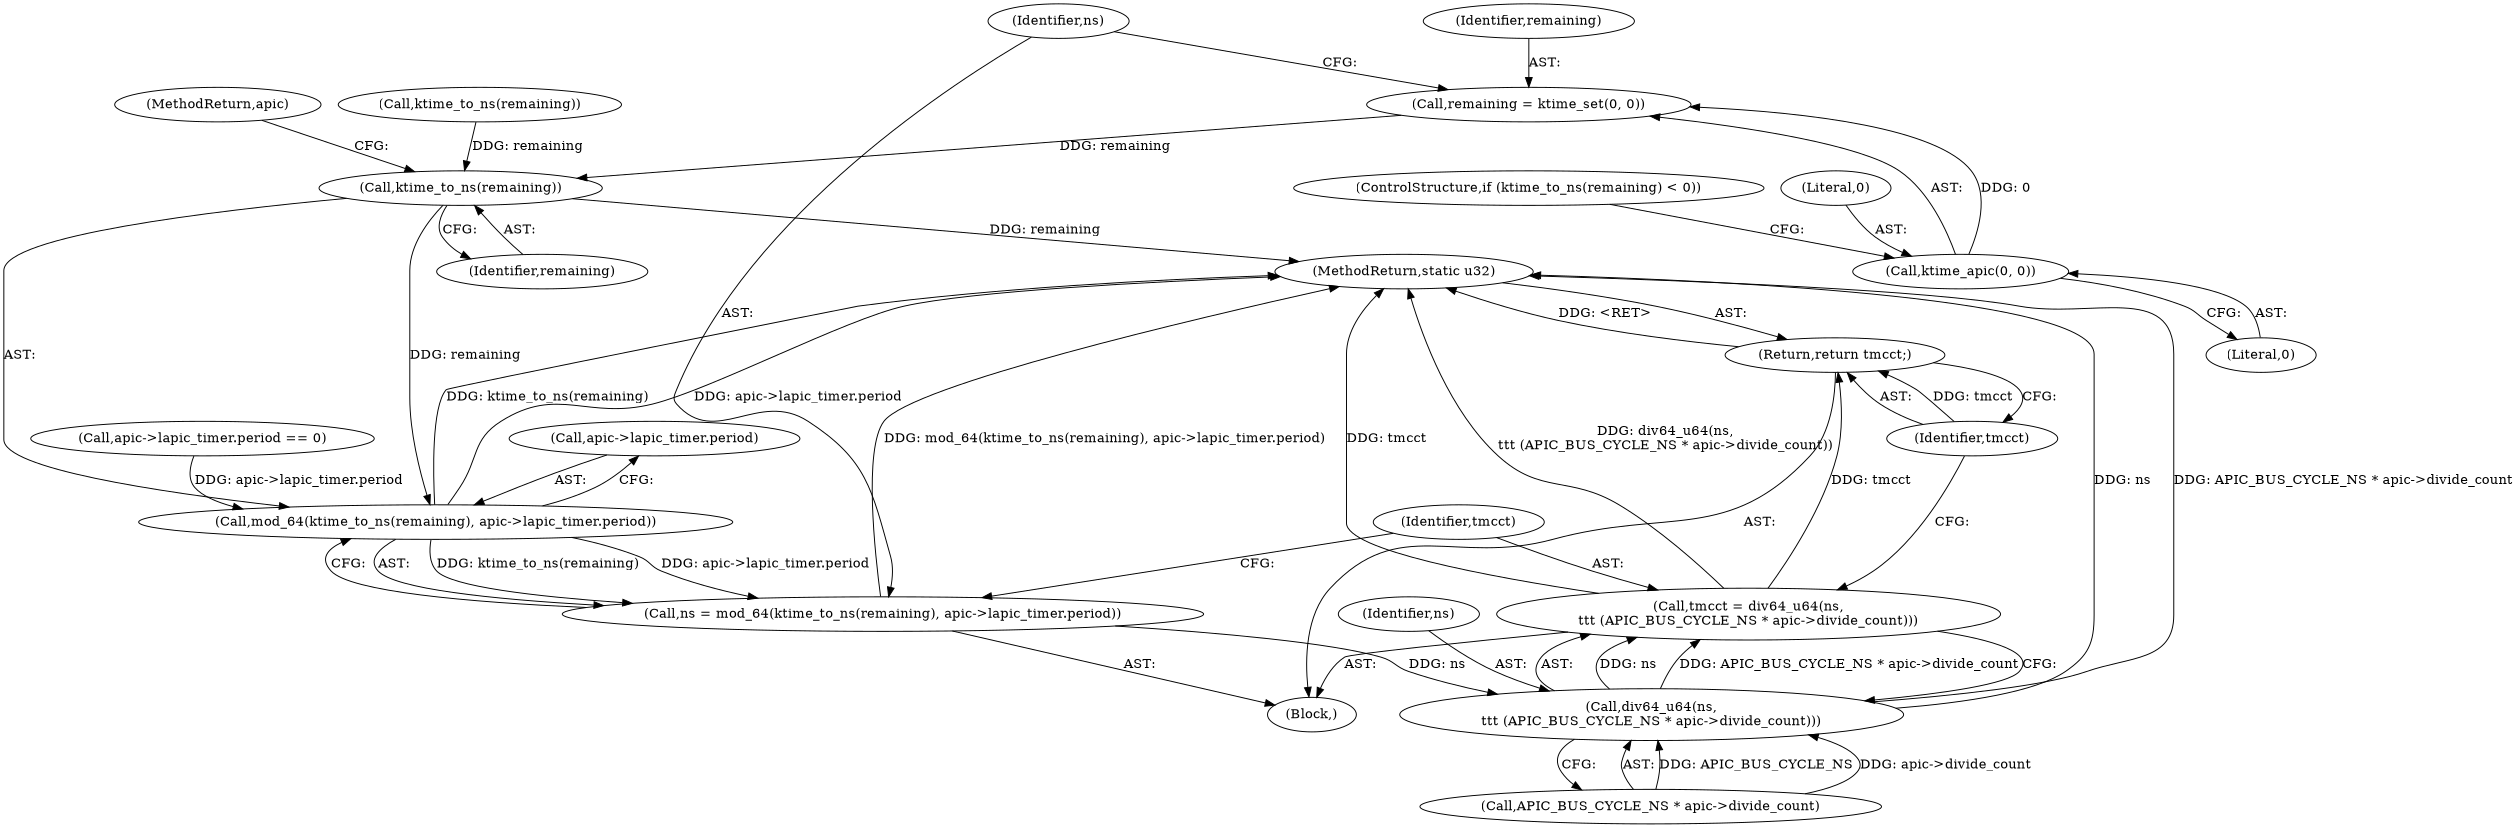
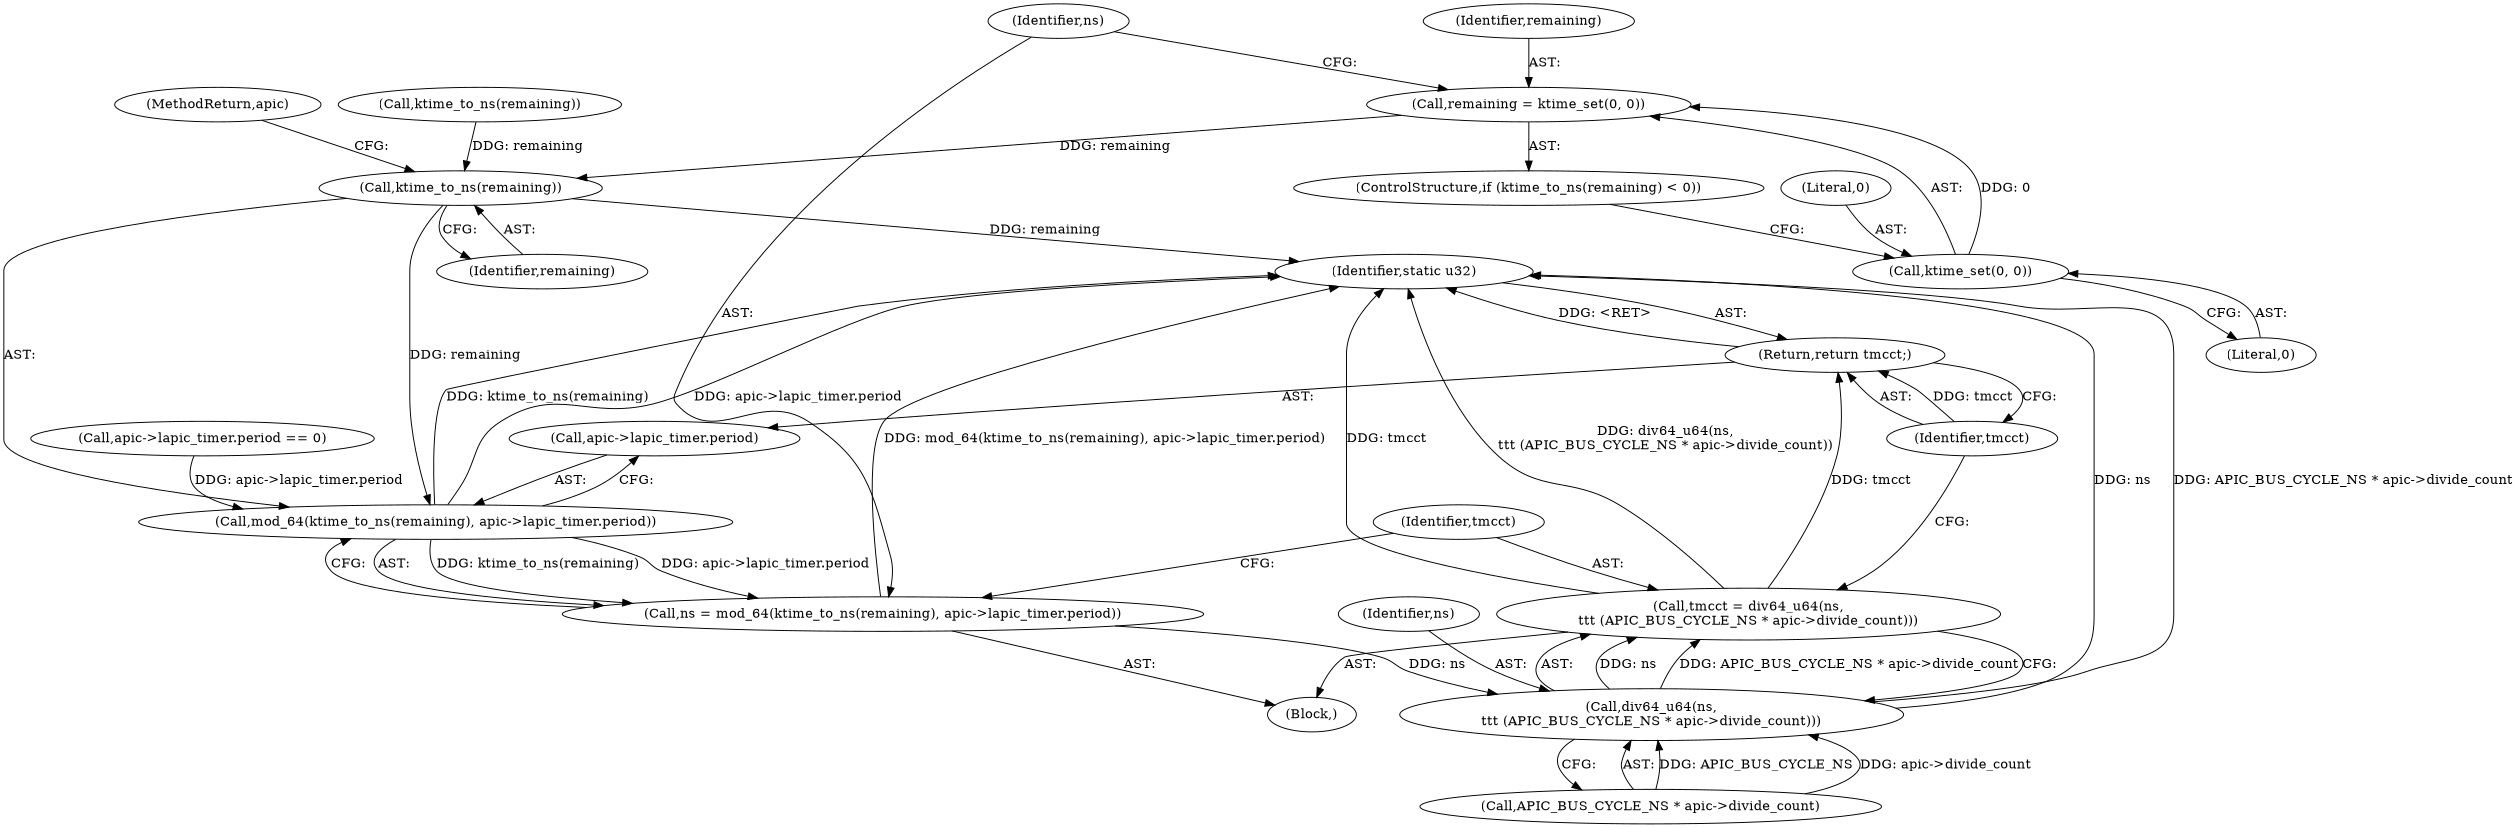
none -> (1529, 142)
(1404, 272) -> (1404, 272)
(1961, 272) -> (1961, 272)
(1566, 537) -> (1256, 393)
